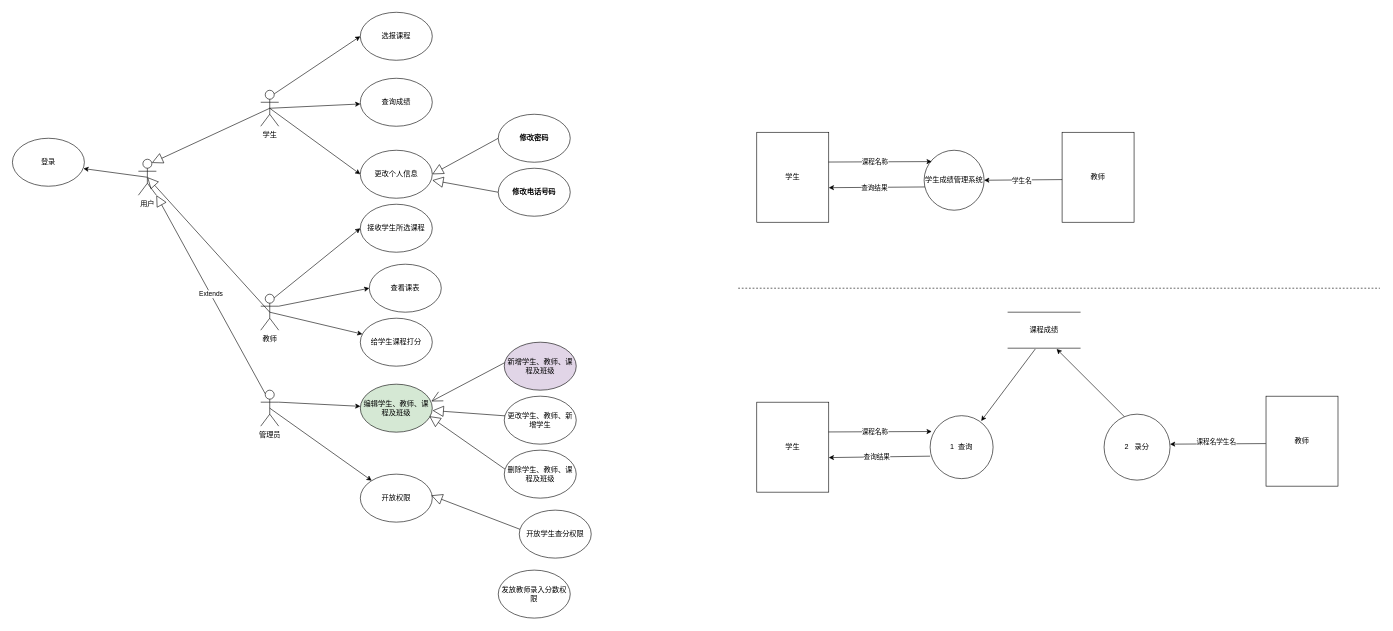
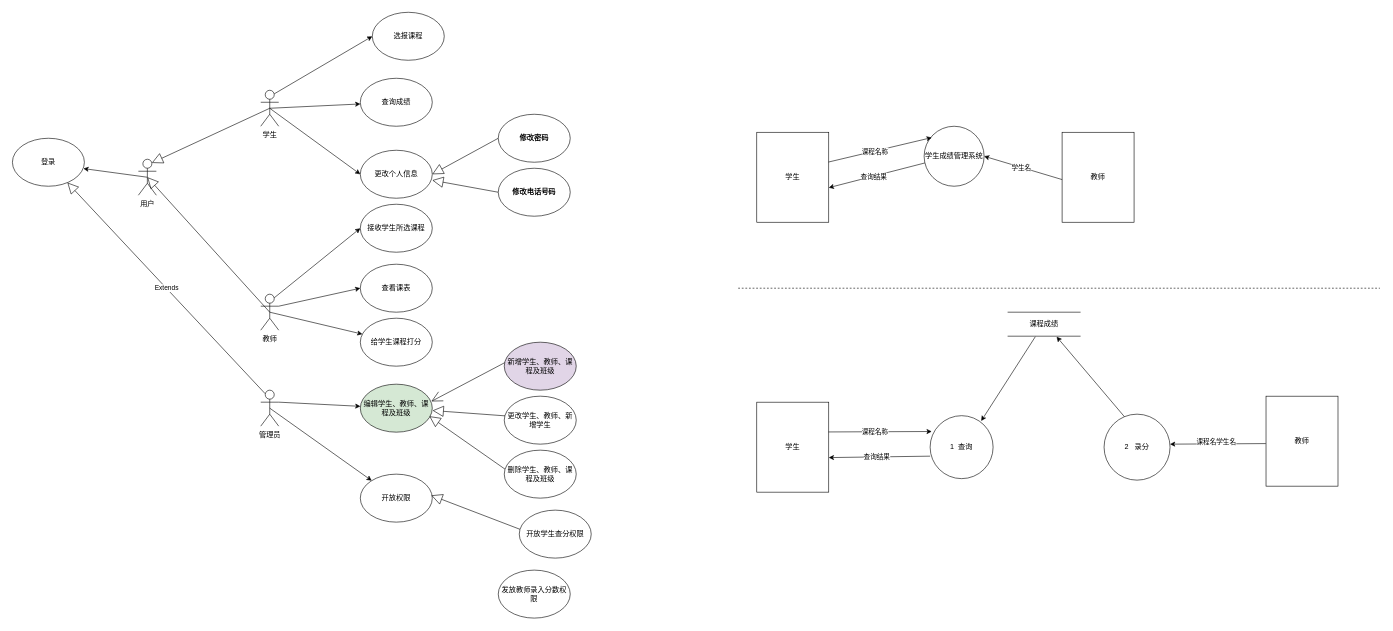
(396, 36) -> (408, 36)
(954, 180) -> (954, 156)
(405, 288) -> (396, 288)
(213, 299) -> (169, 292)
(1044, 330) -> (1044, 324)
